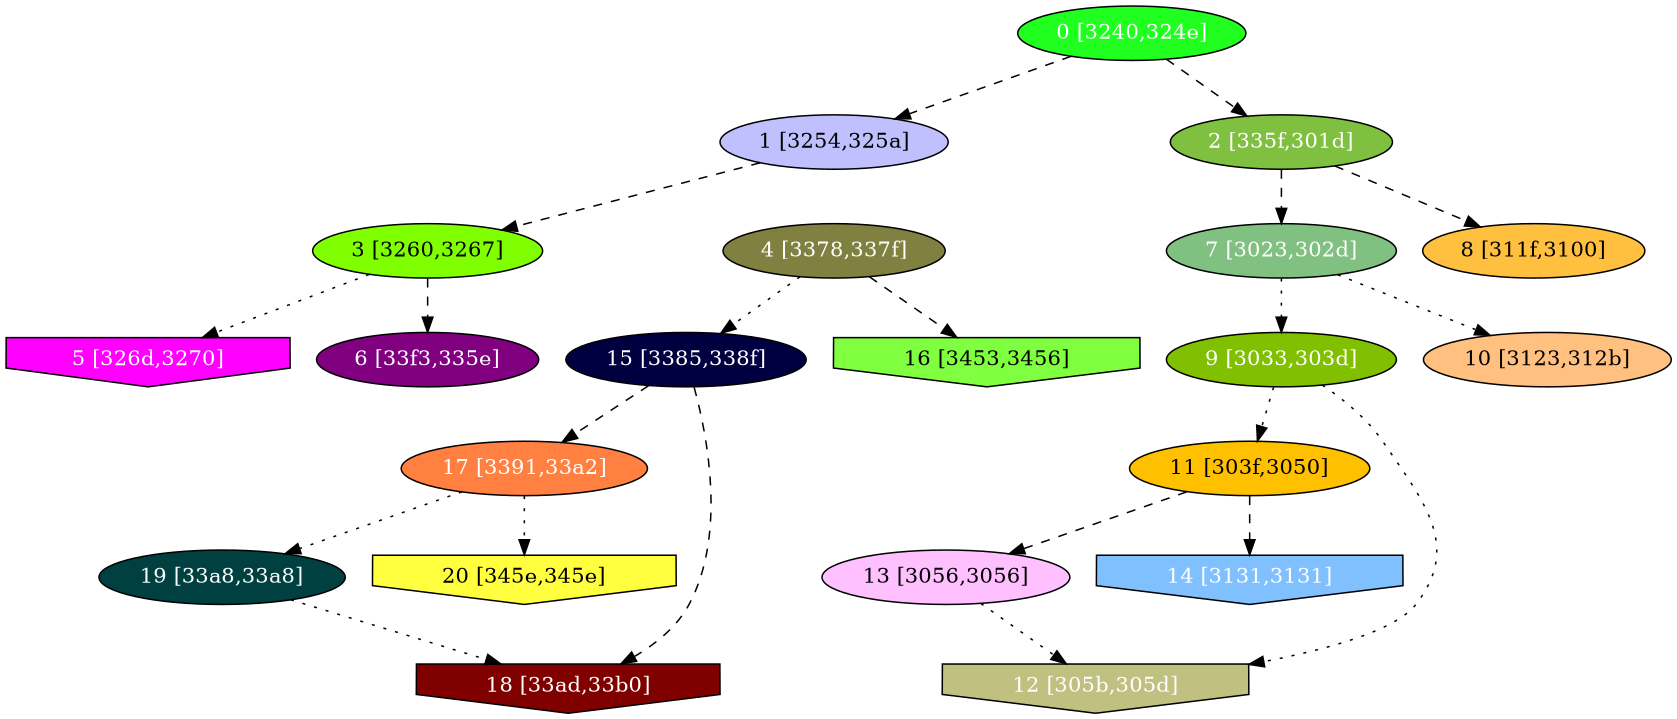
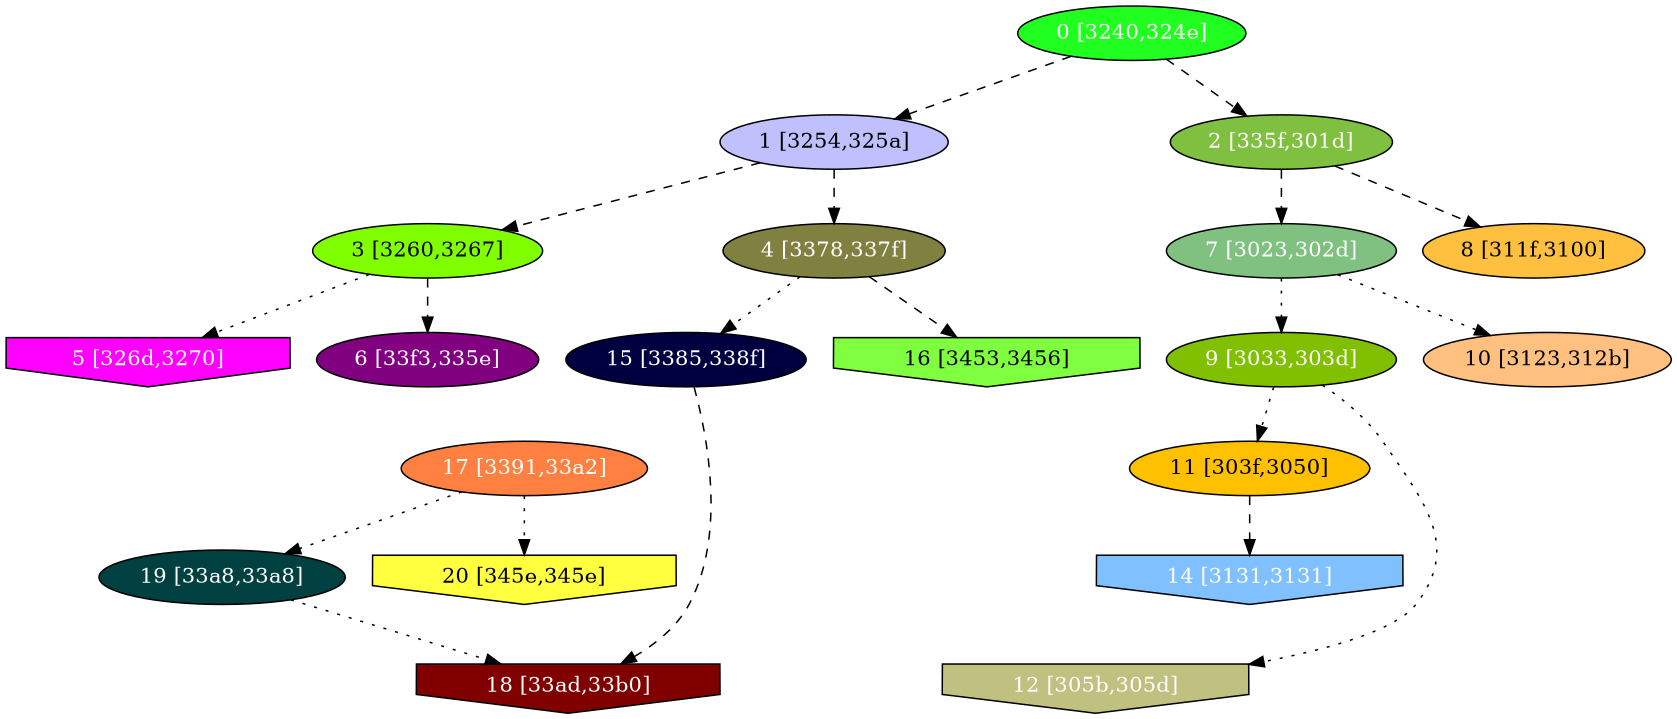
none -> (834, 189)
(612, 410) -> none
(946, 577) -> none
